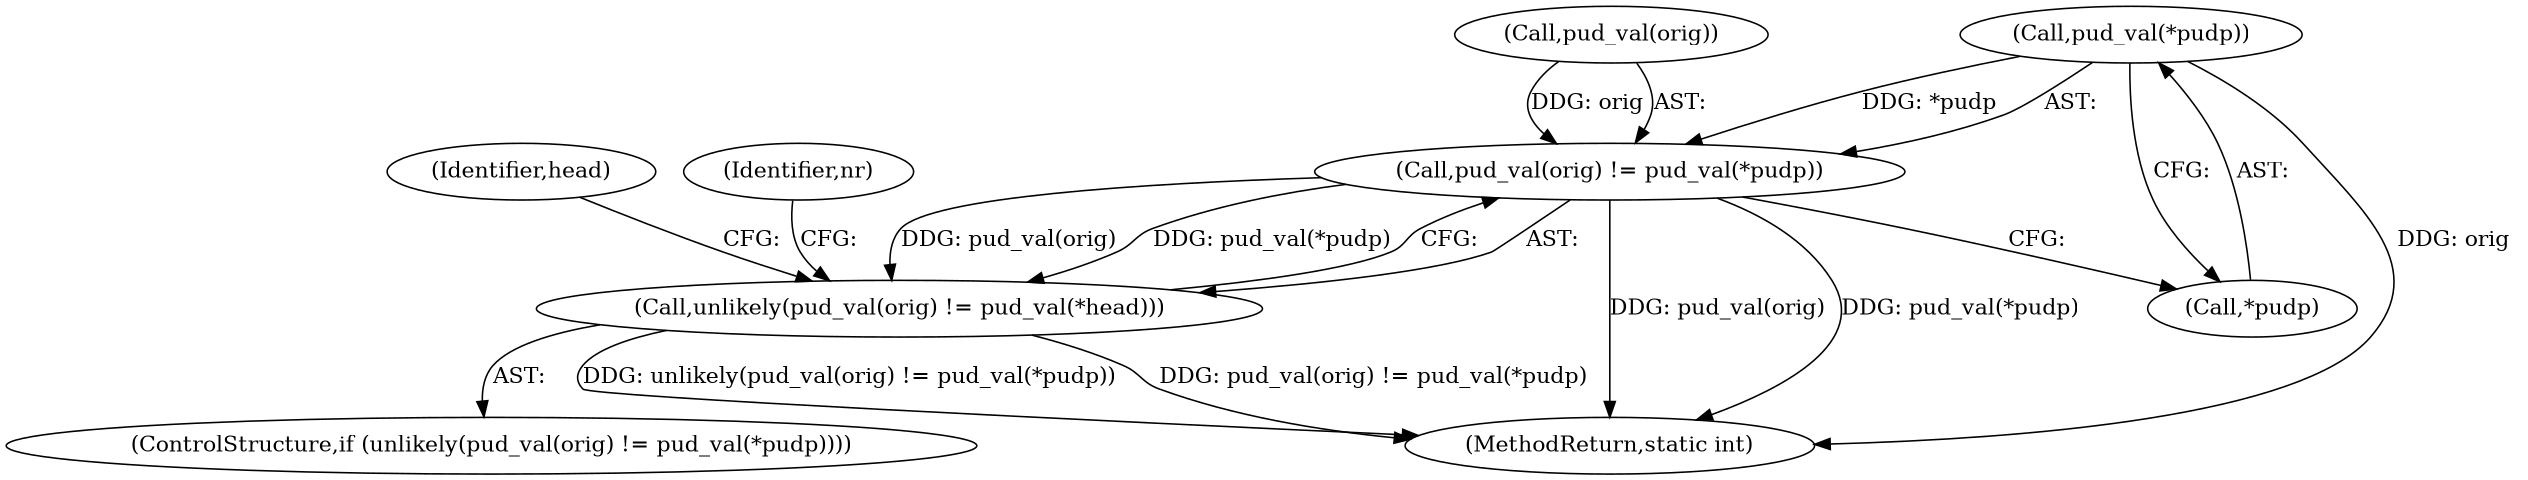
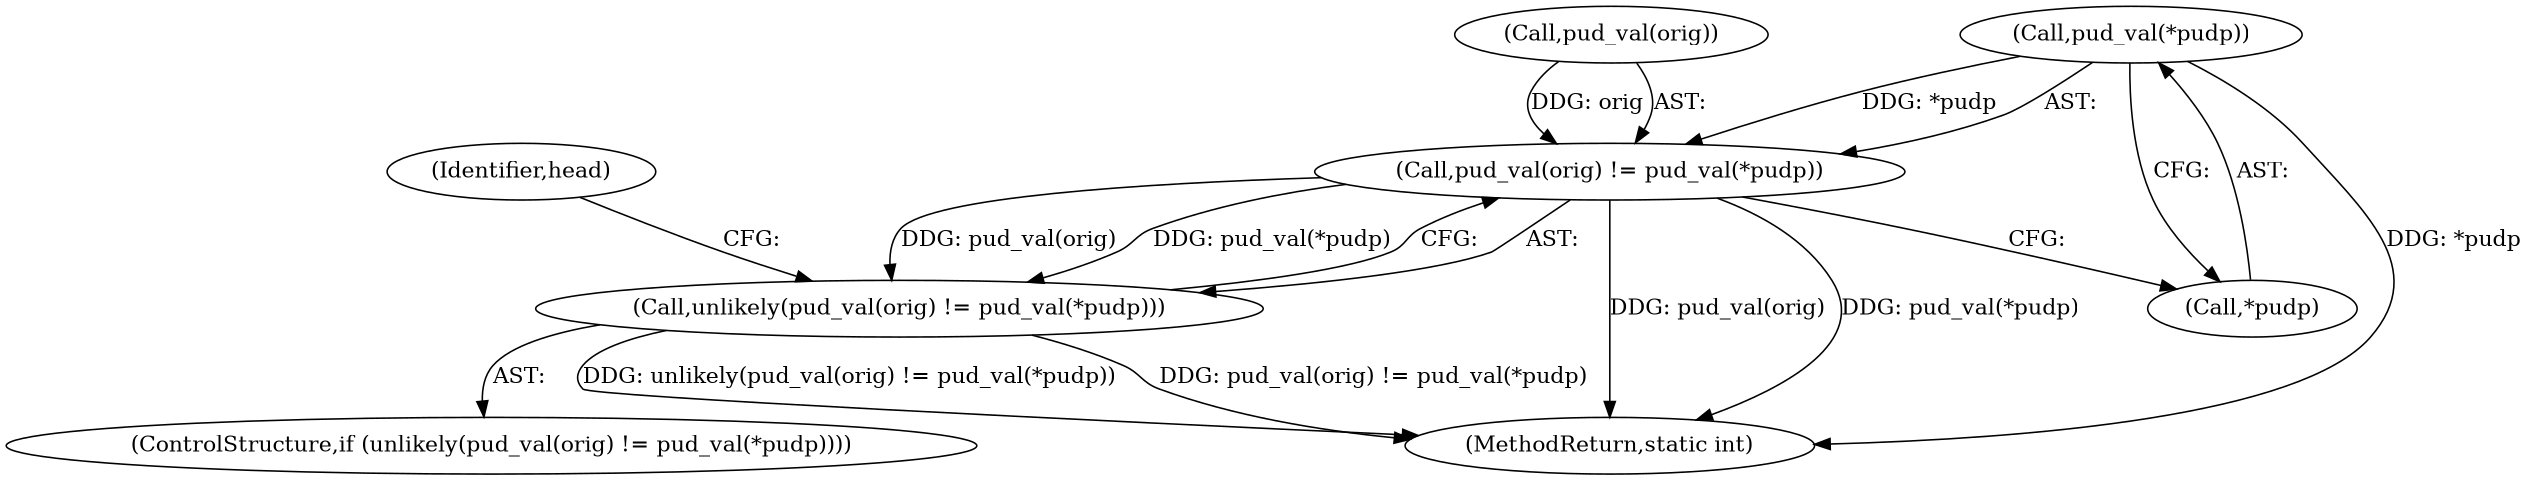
(799, 172) -> none
(2454, 240) -> (2454, 240)
(899, 309) -> (899, 309)
